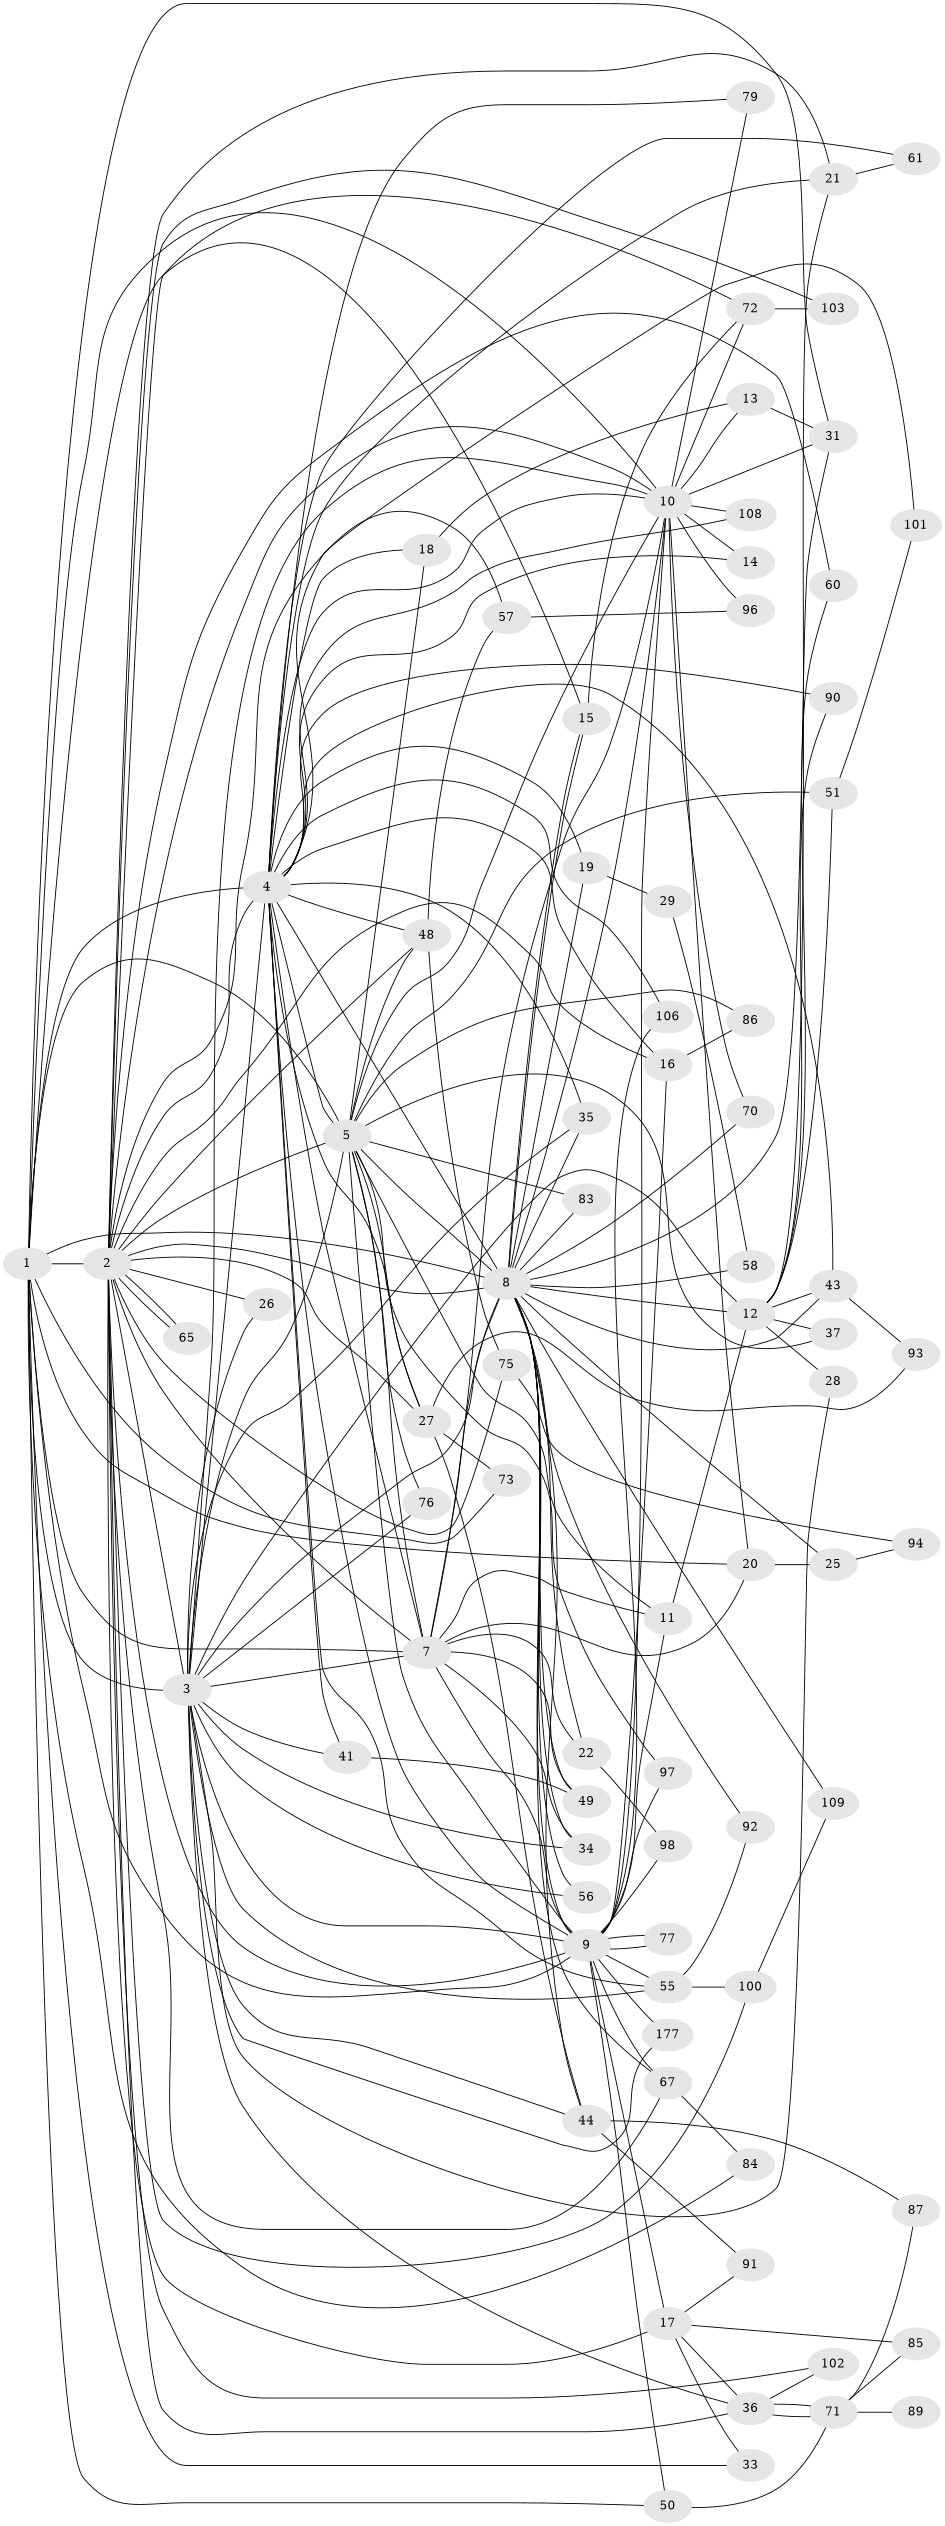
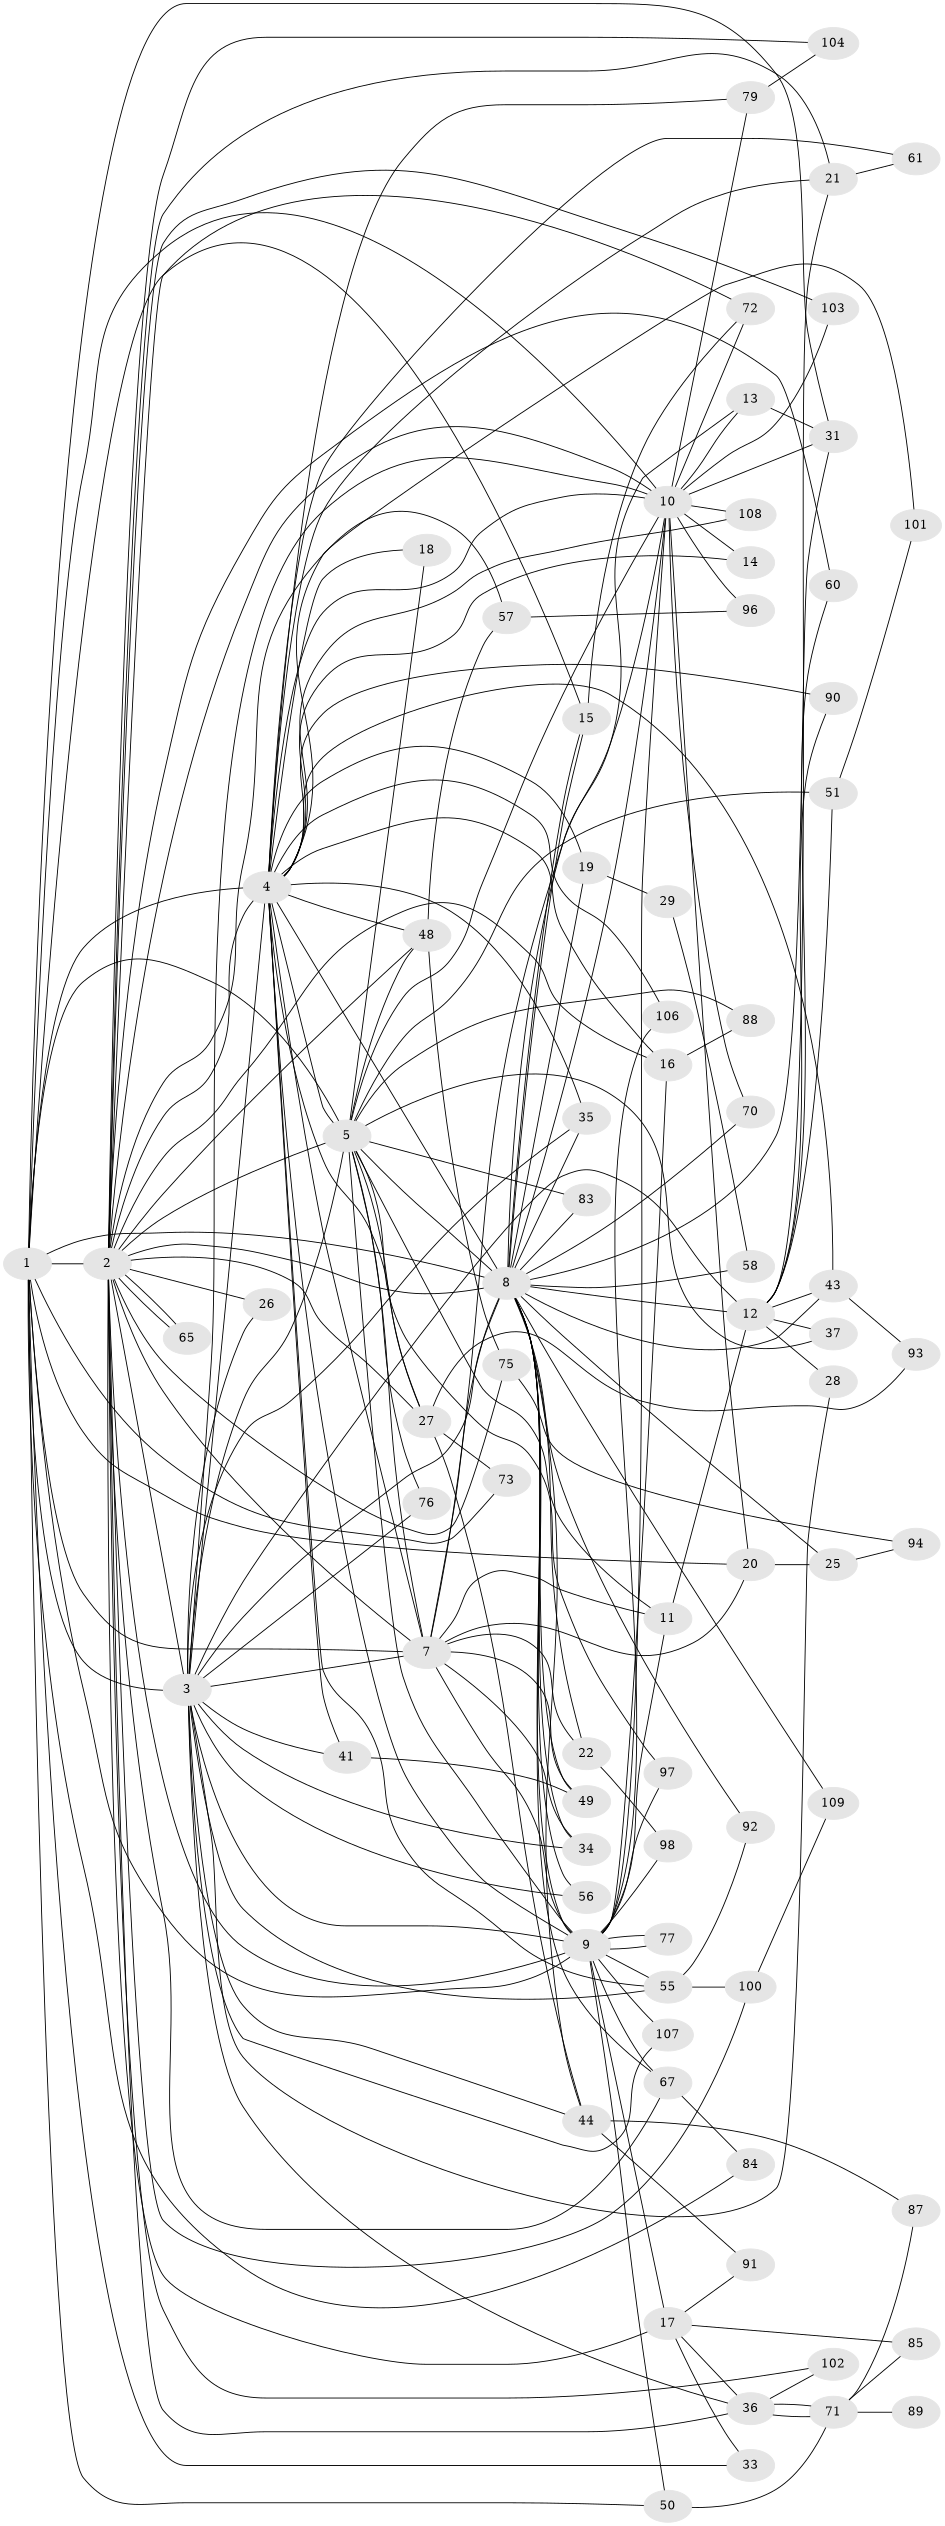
none -> (833, 43)
(791, 309) -> (775, 424)
(581, 448) -> (620, 683)
(751, 1021) -> (751, 1021)
(668, 2035) -> (668, 2035)
